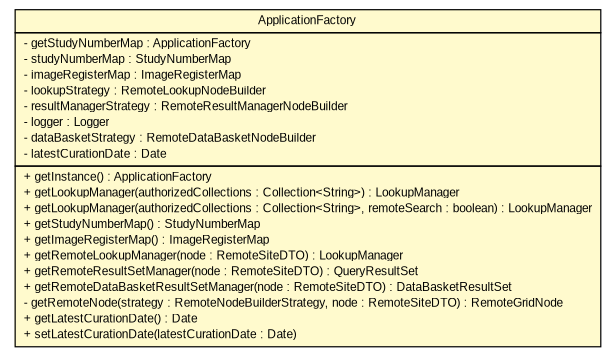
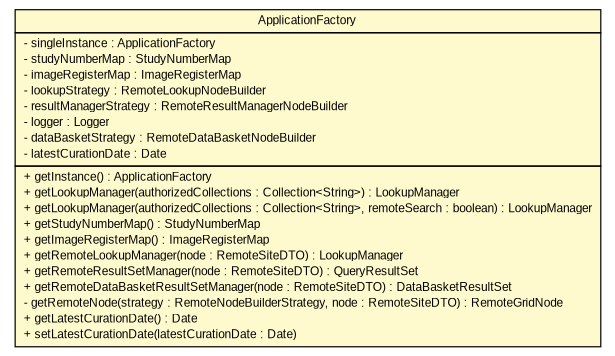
(138, 44) -> (120, 44)
